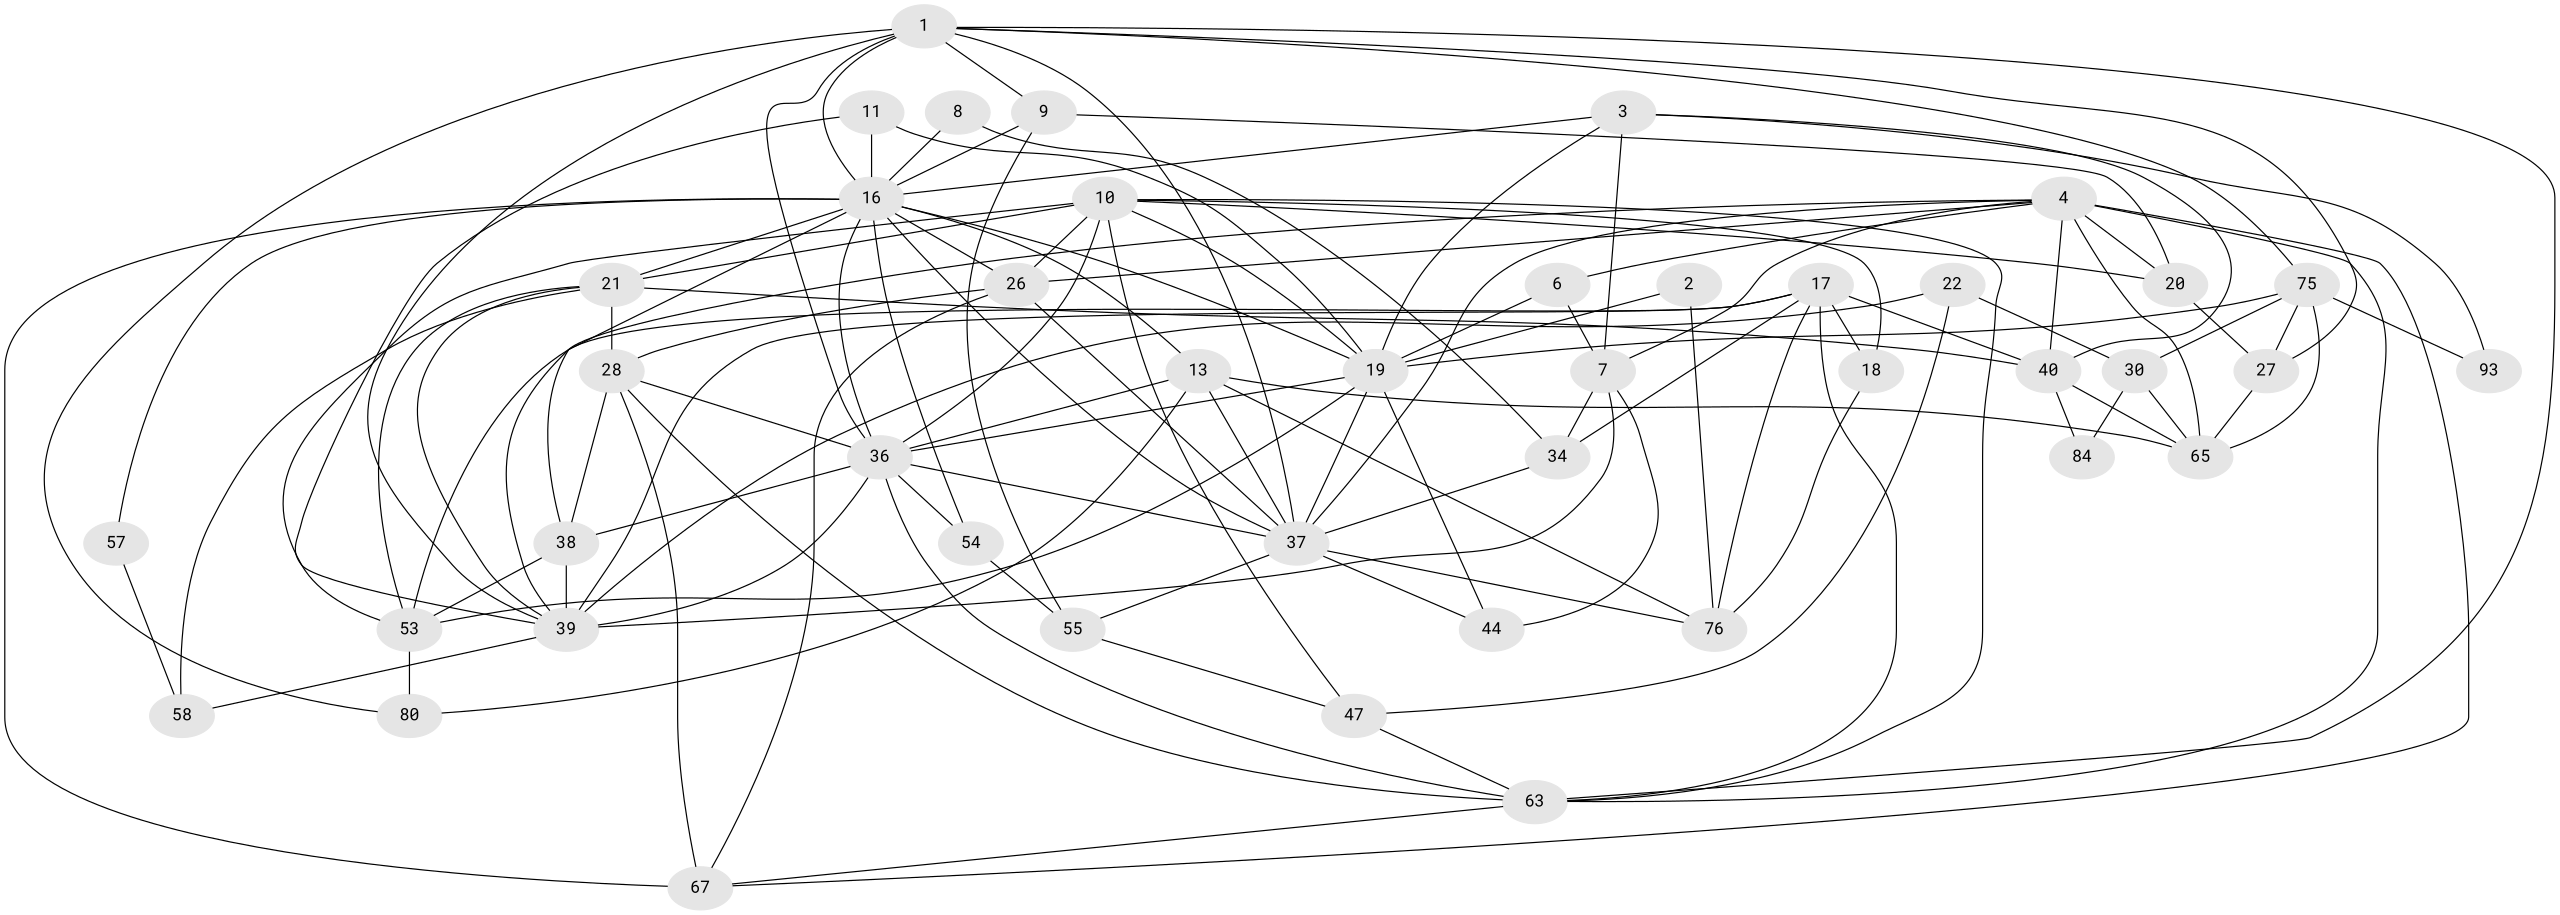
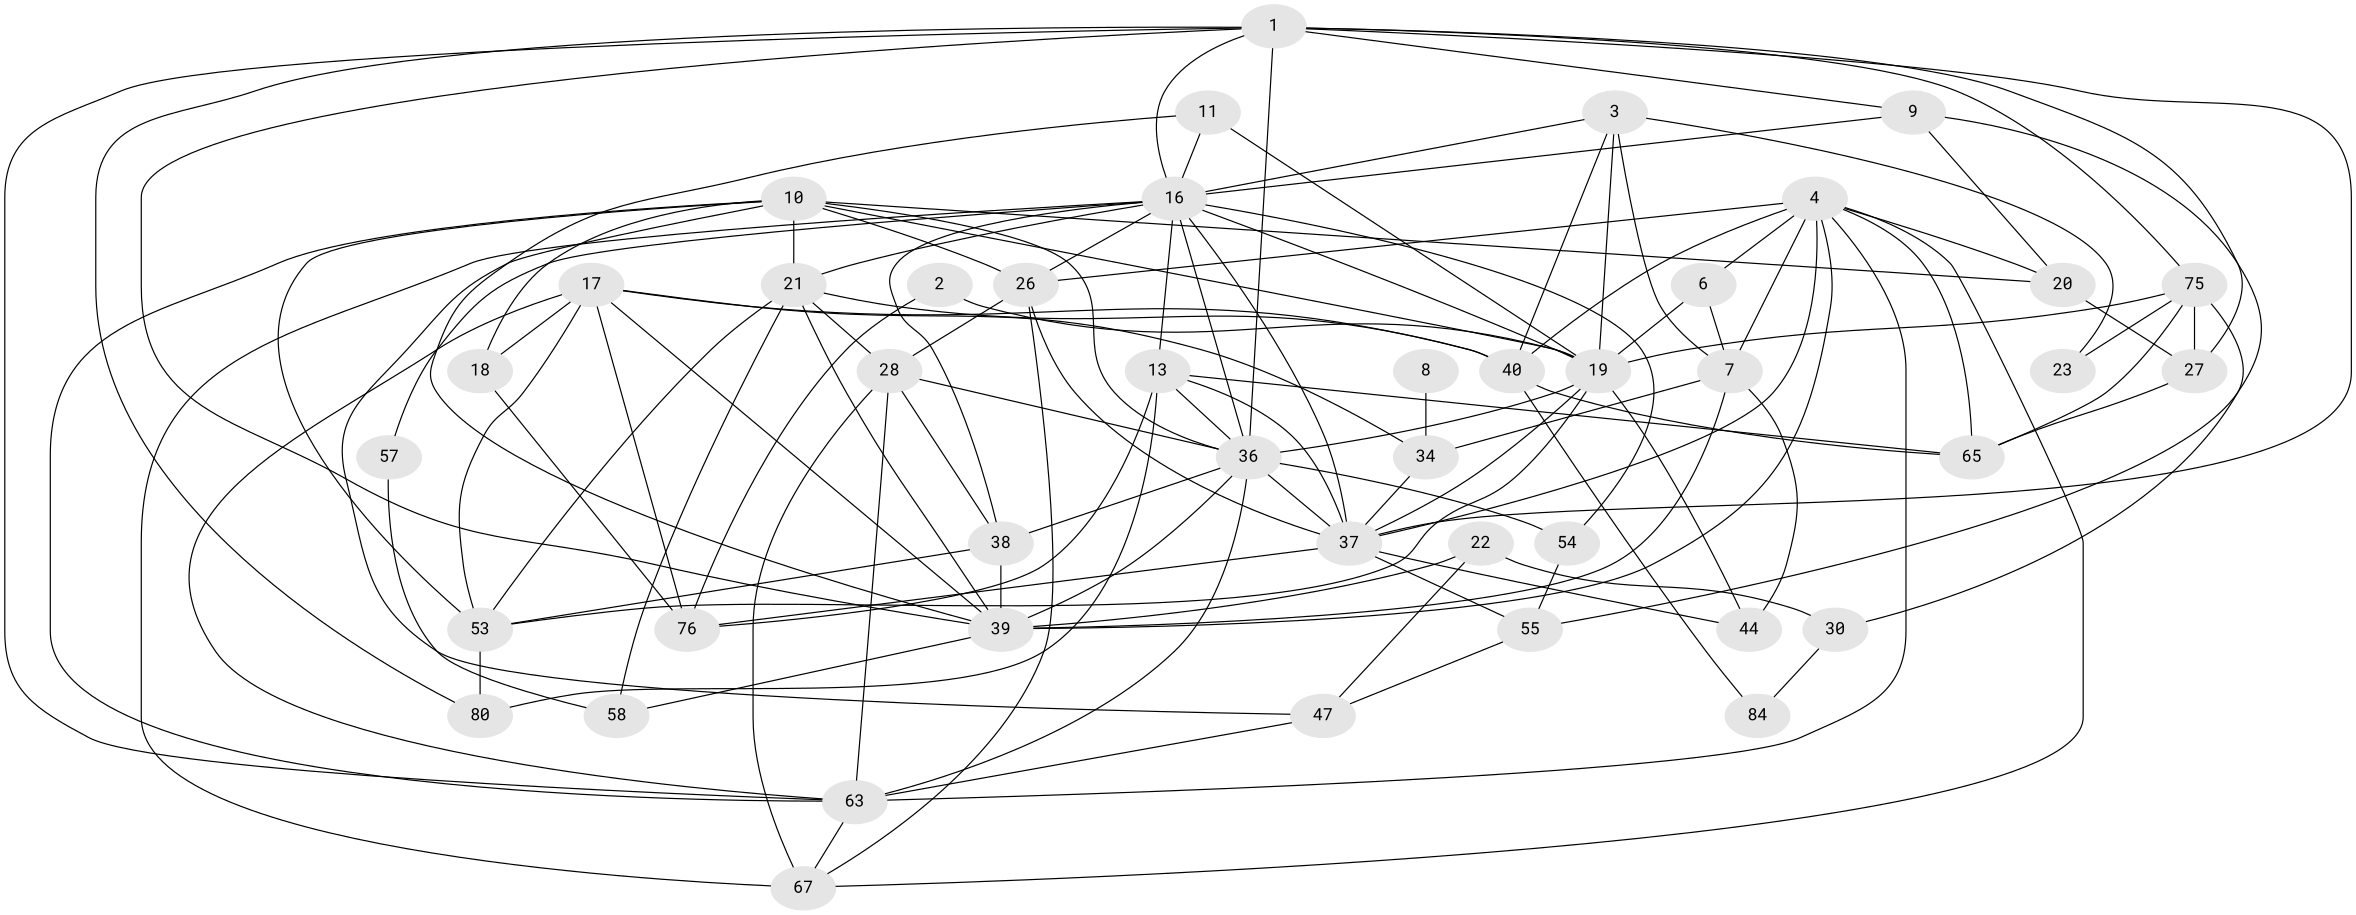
(915, 156) -> none
(2489, 371) -> (2063, 371)
(2168, 414) -> none
